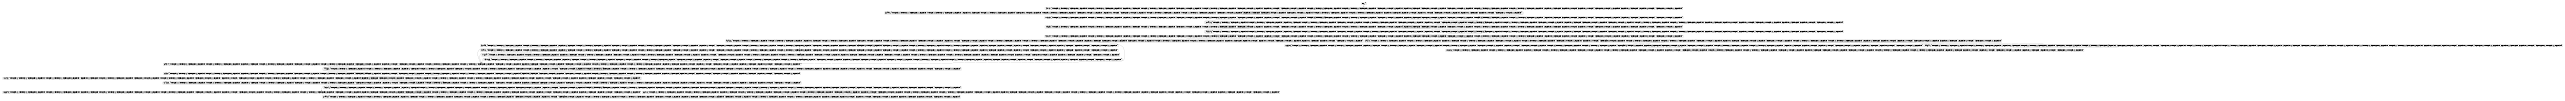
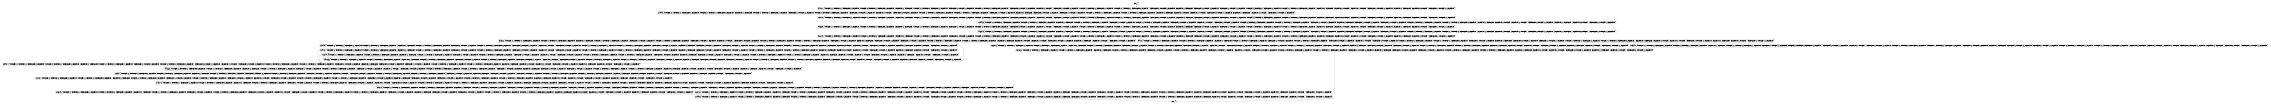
none -> (1174, 102)
